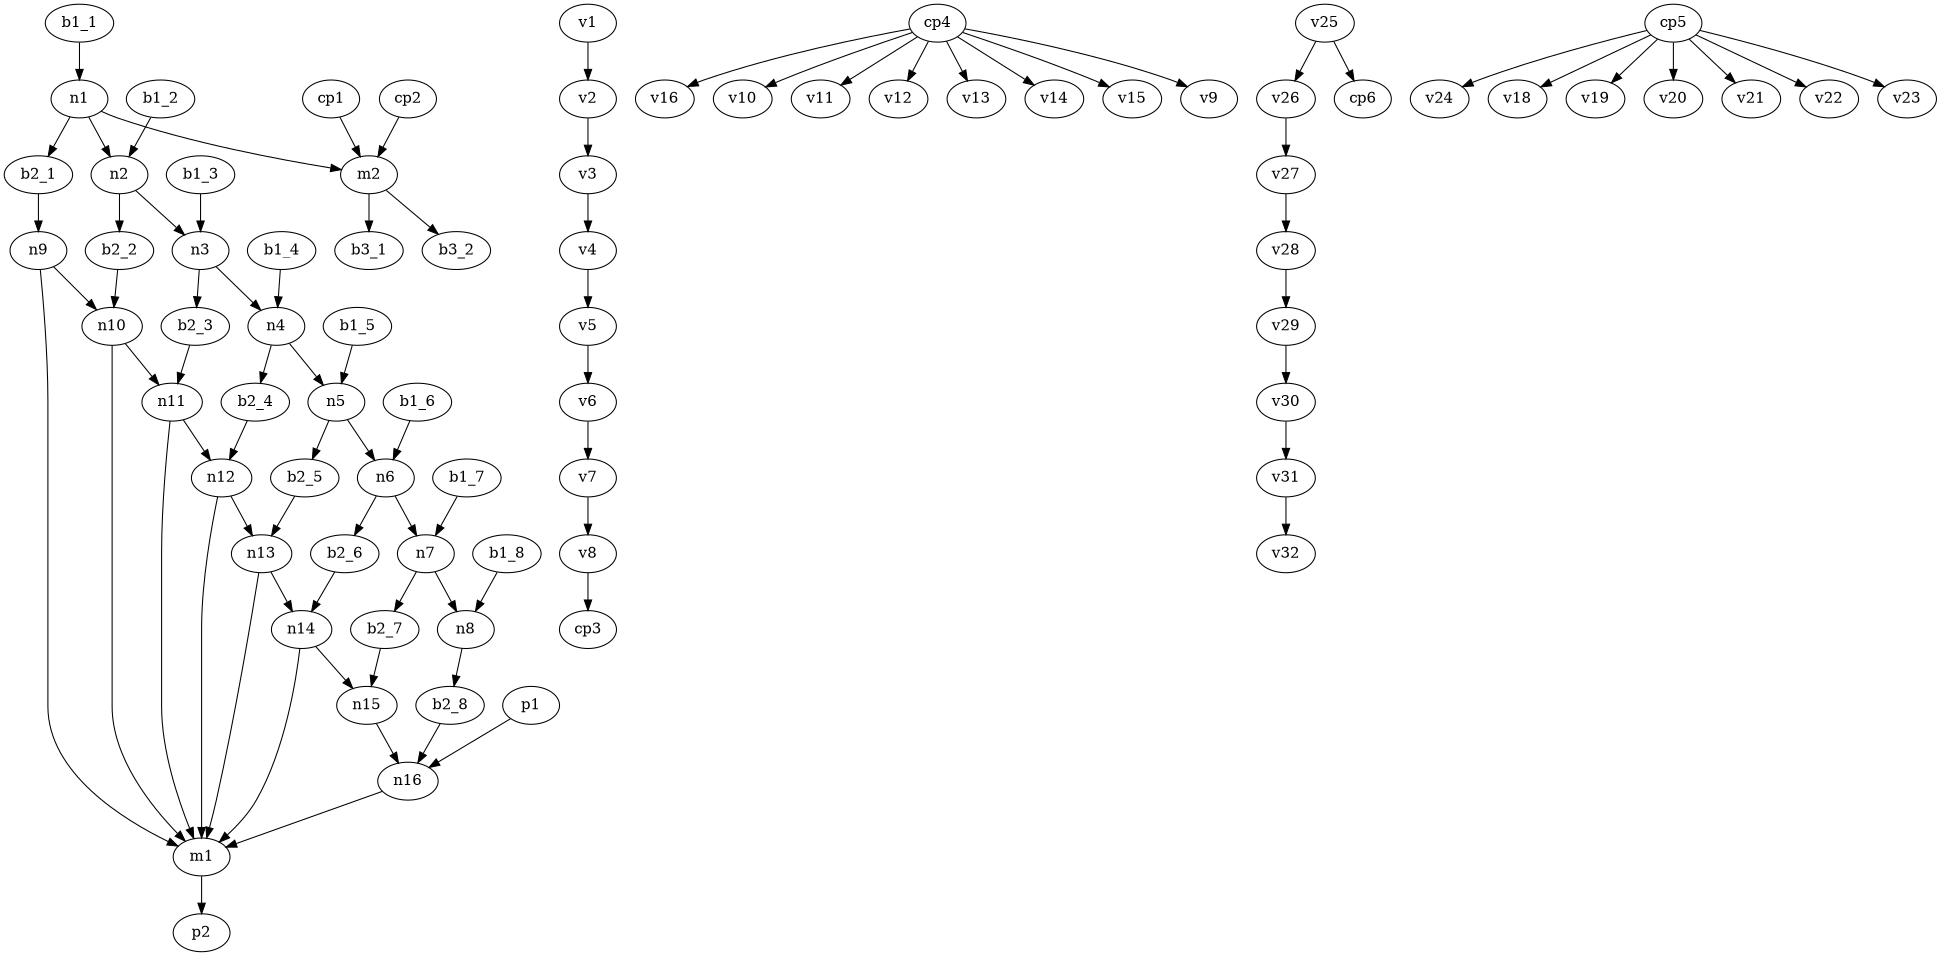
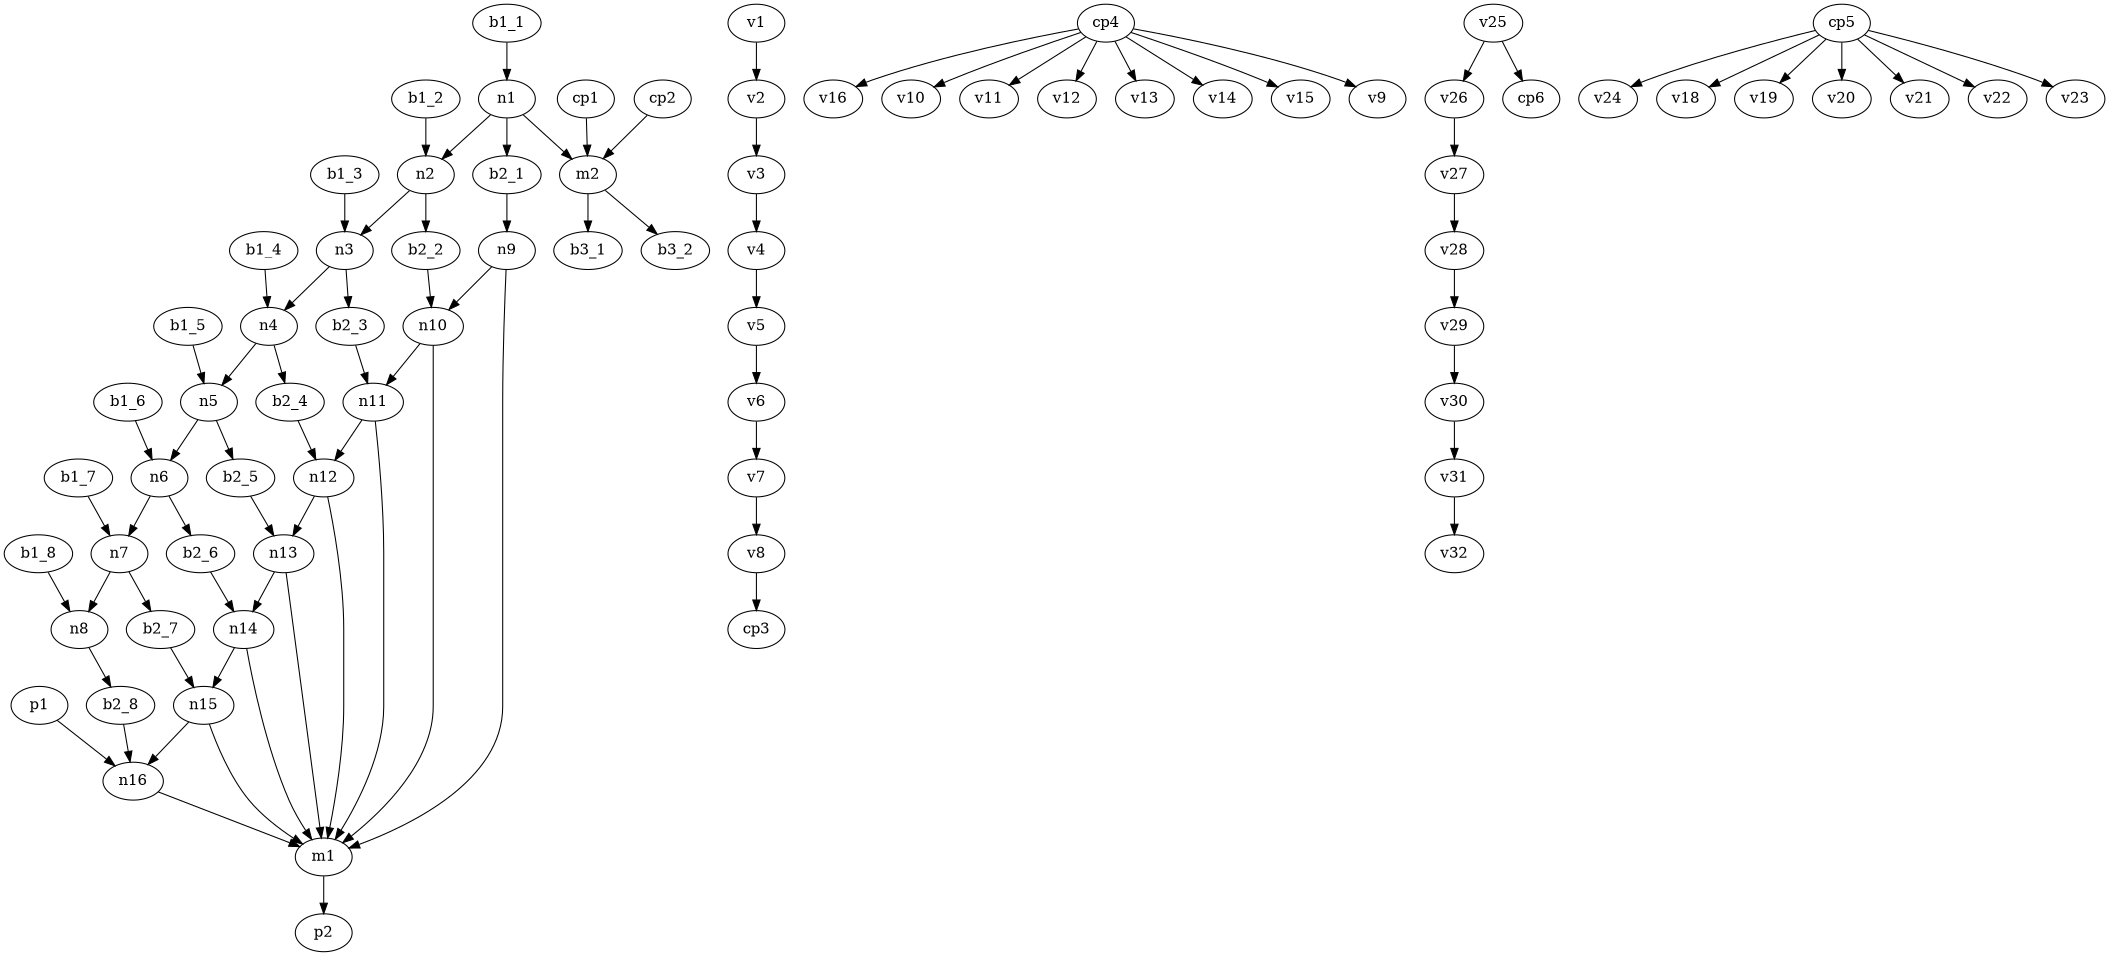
none -> (241, 789)
